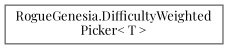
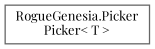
(114, 24) -> (77, 24)
